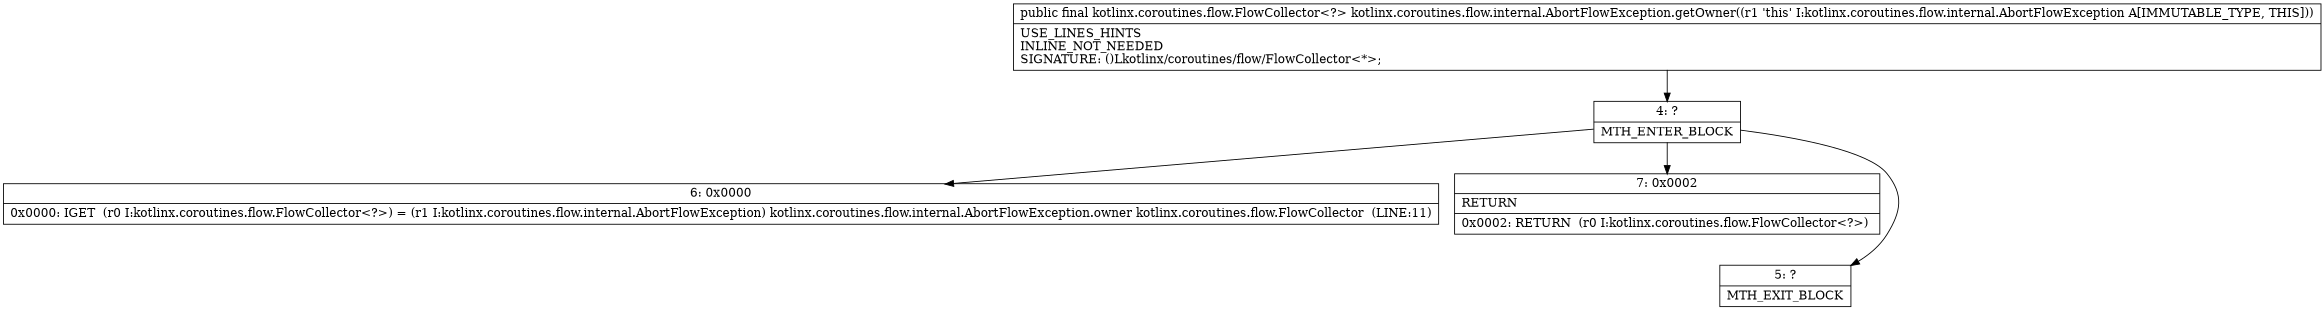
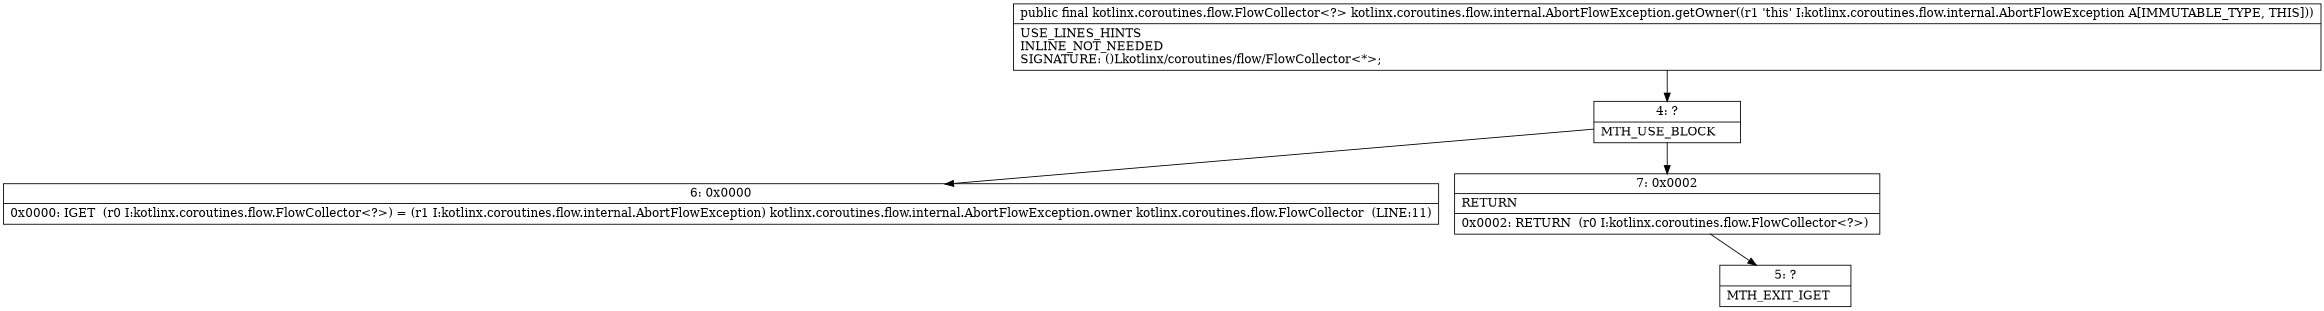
(1667, 132) -> (1658, 132)
(1867, 160) -> (1729, 247)
(1785, 296) -> (1778, 296)
